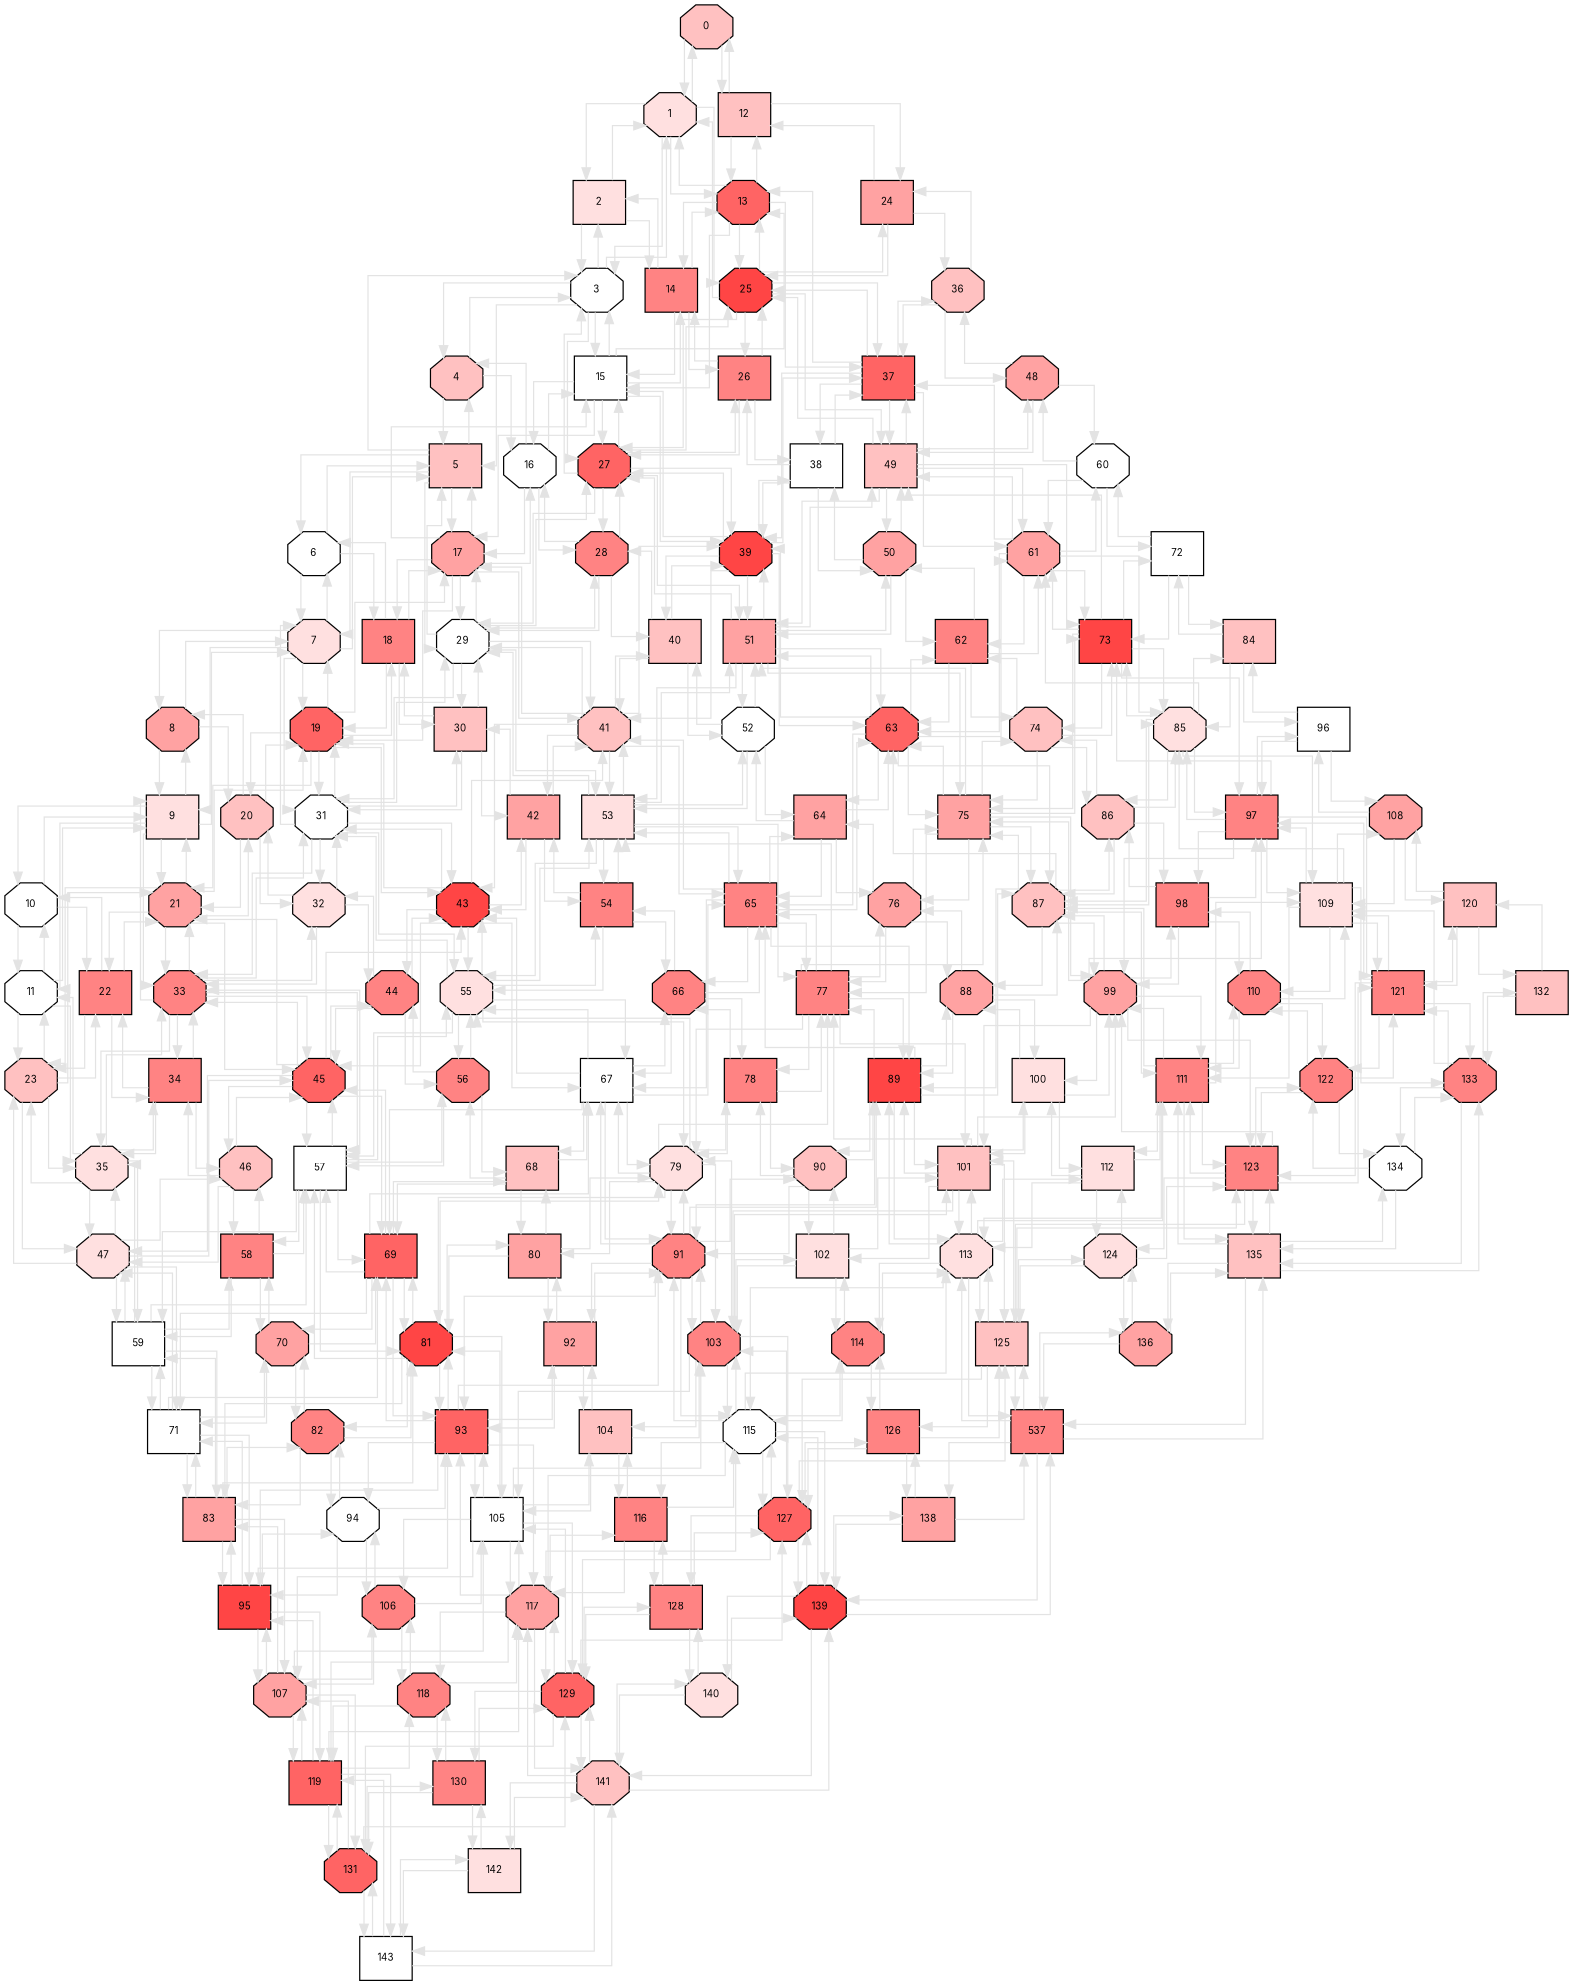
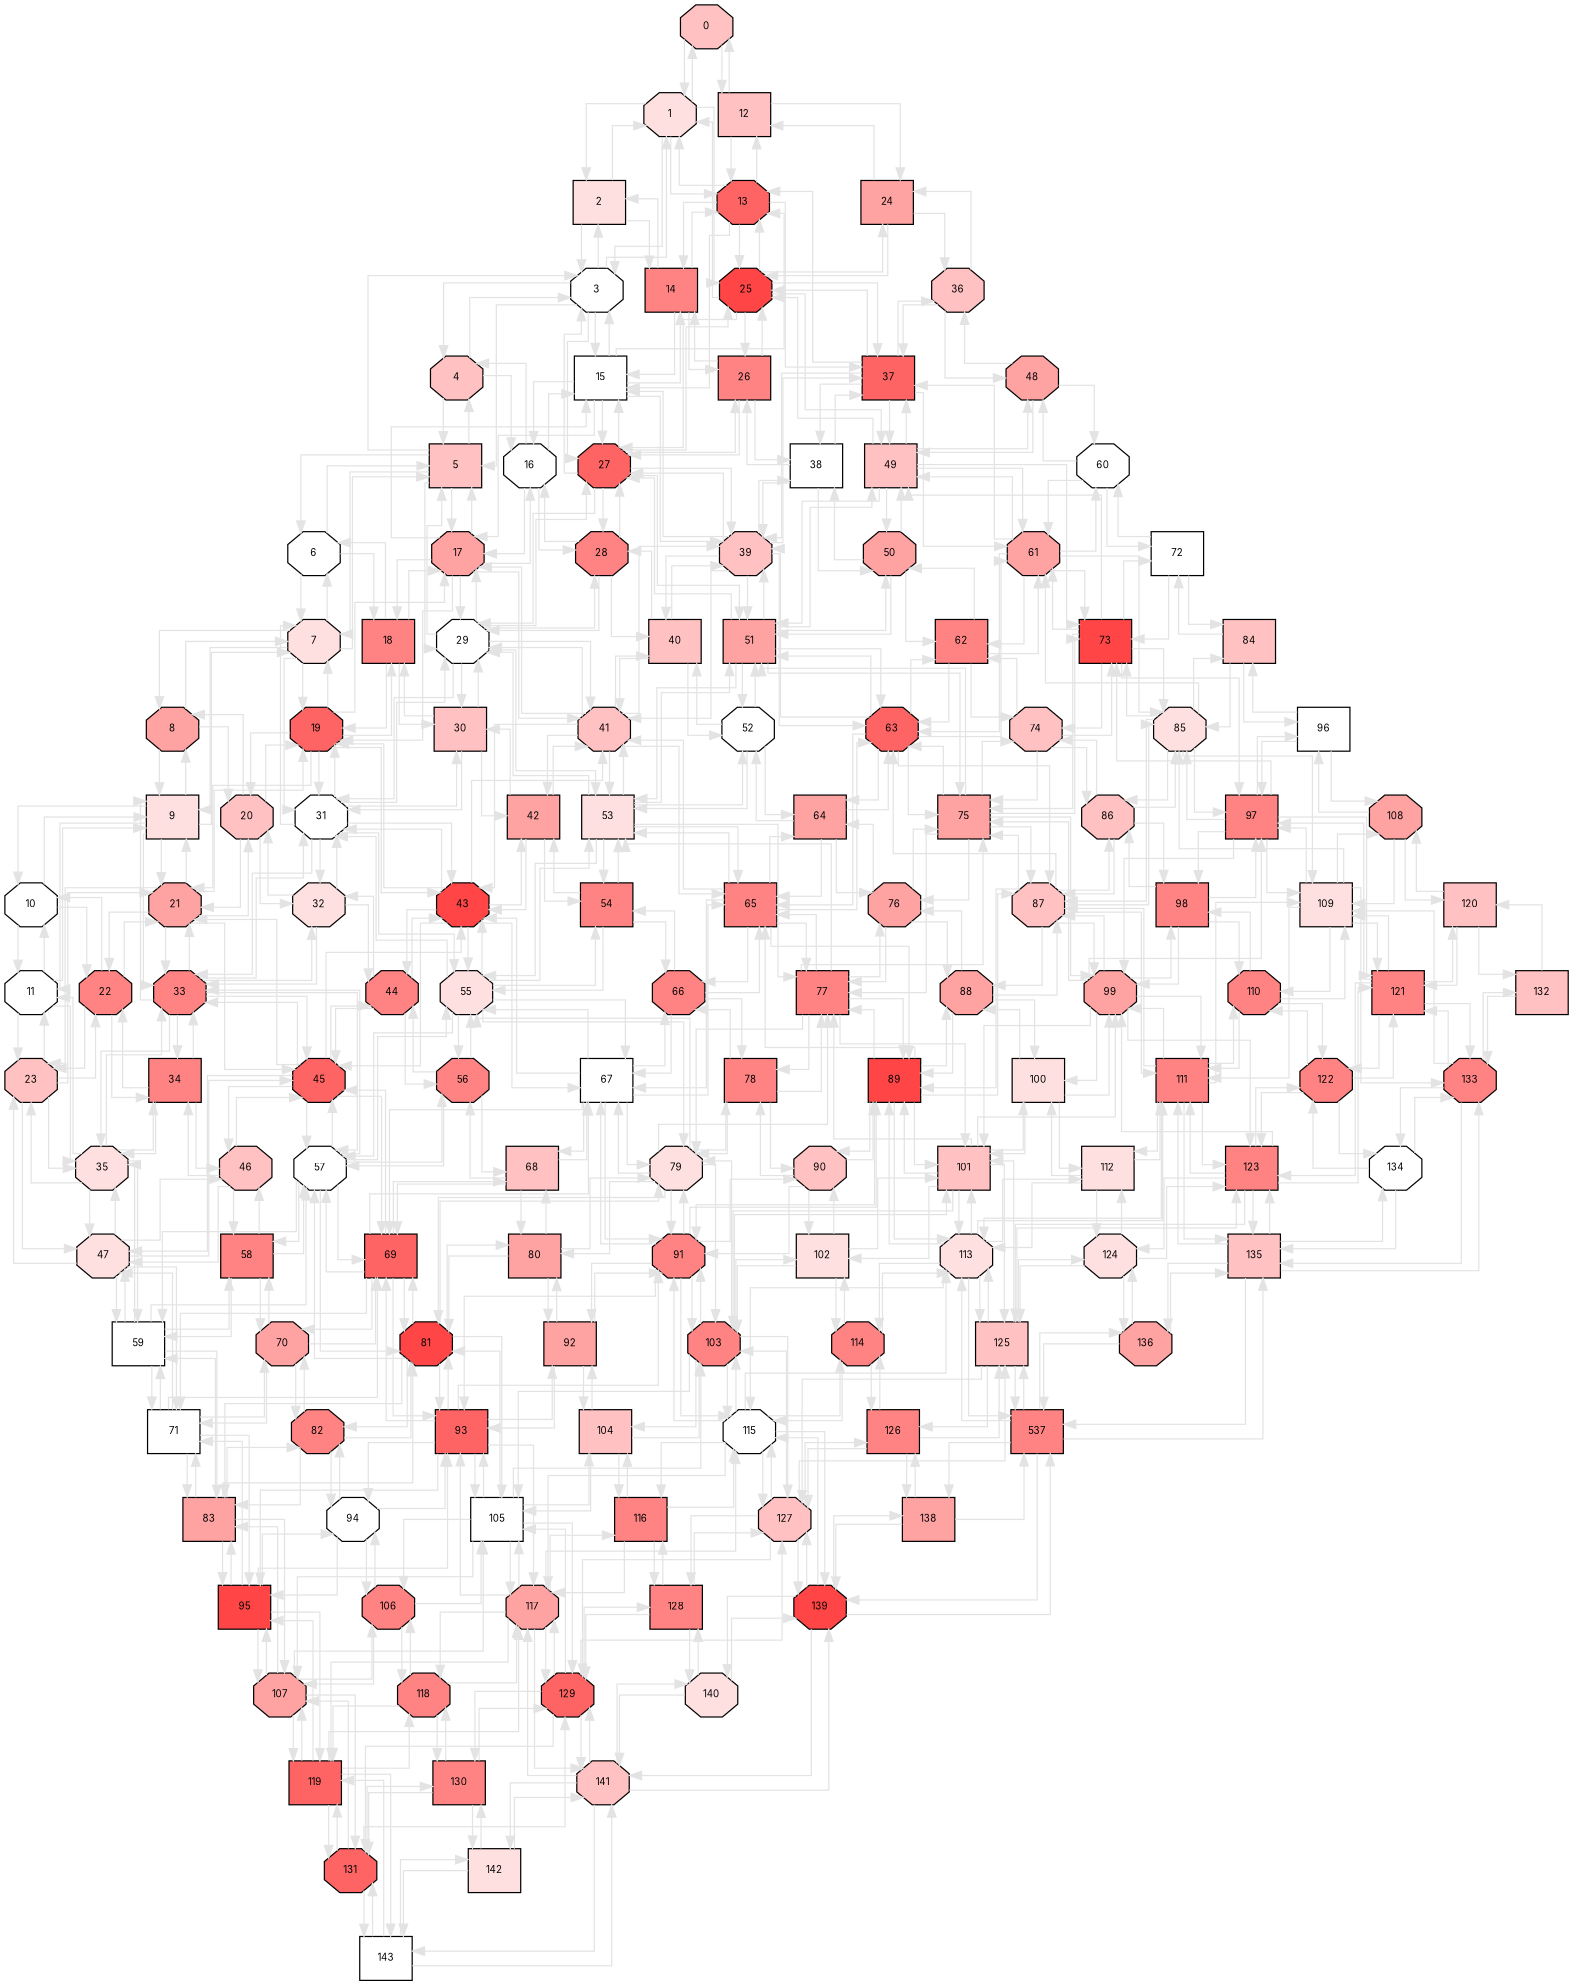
(746, 554) -> (746, 554)
(105, 993) -> (105, 993)
(320, 1168) -> (320, 1168)
(785, 1519) -> (785, 1519)
